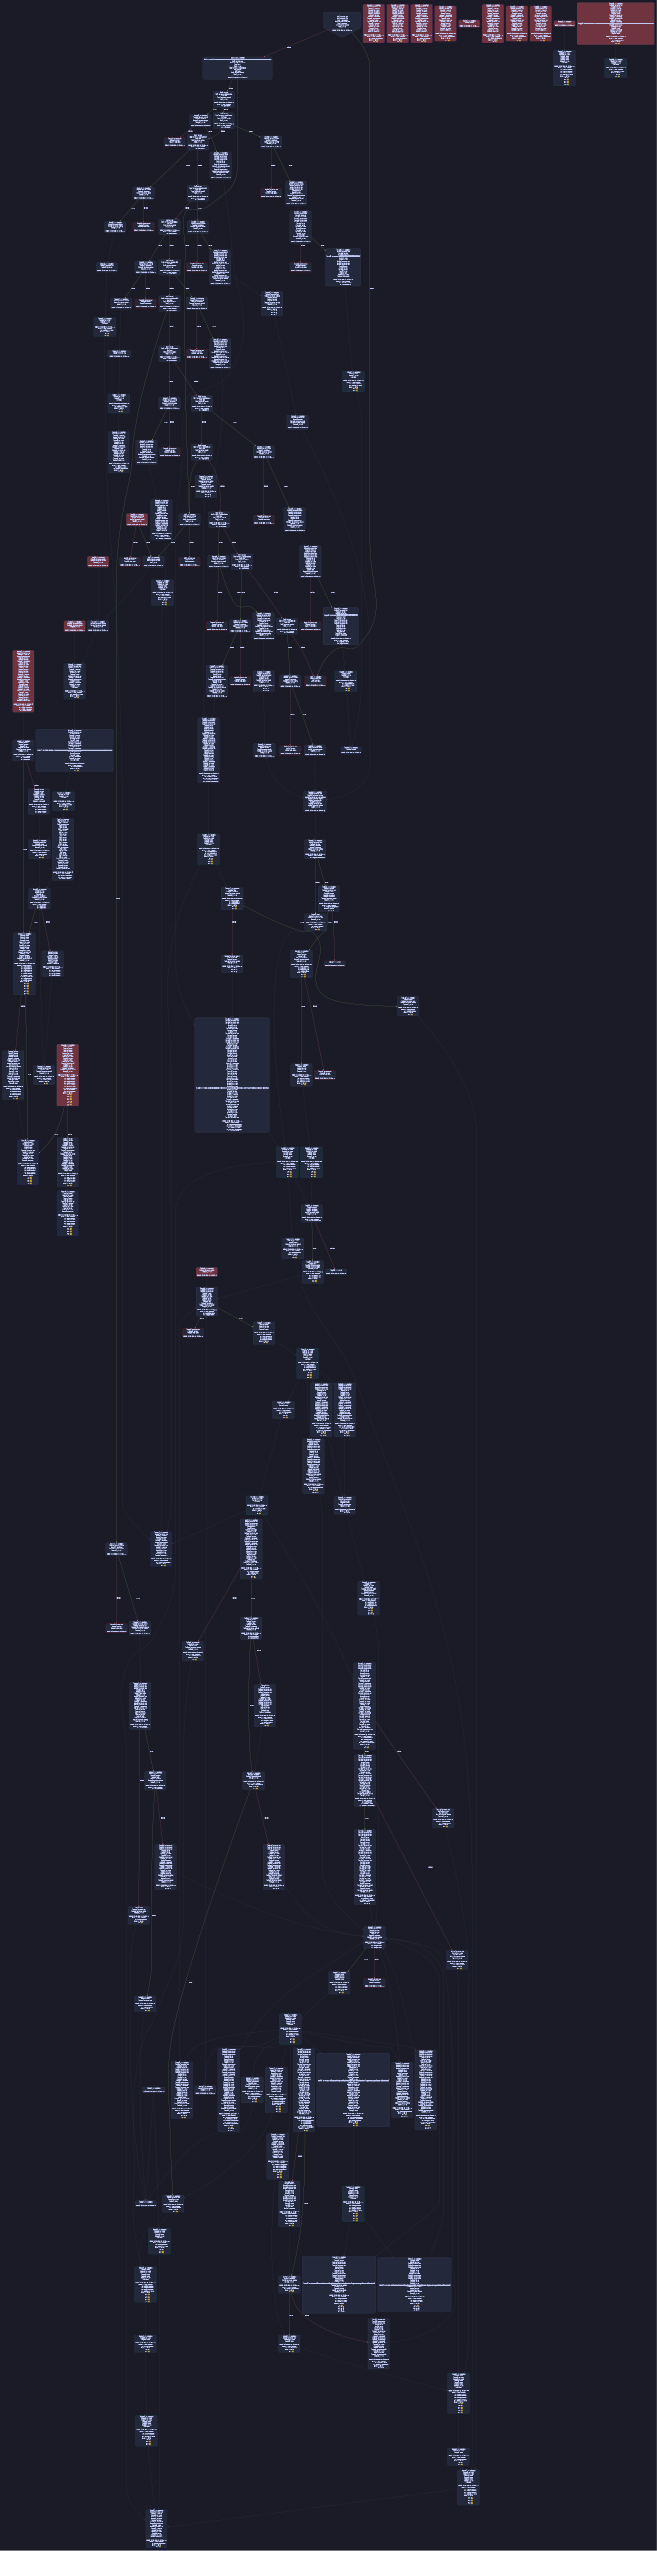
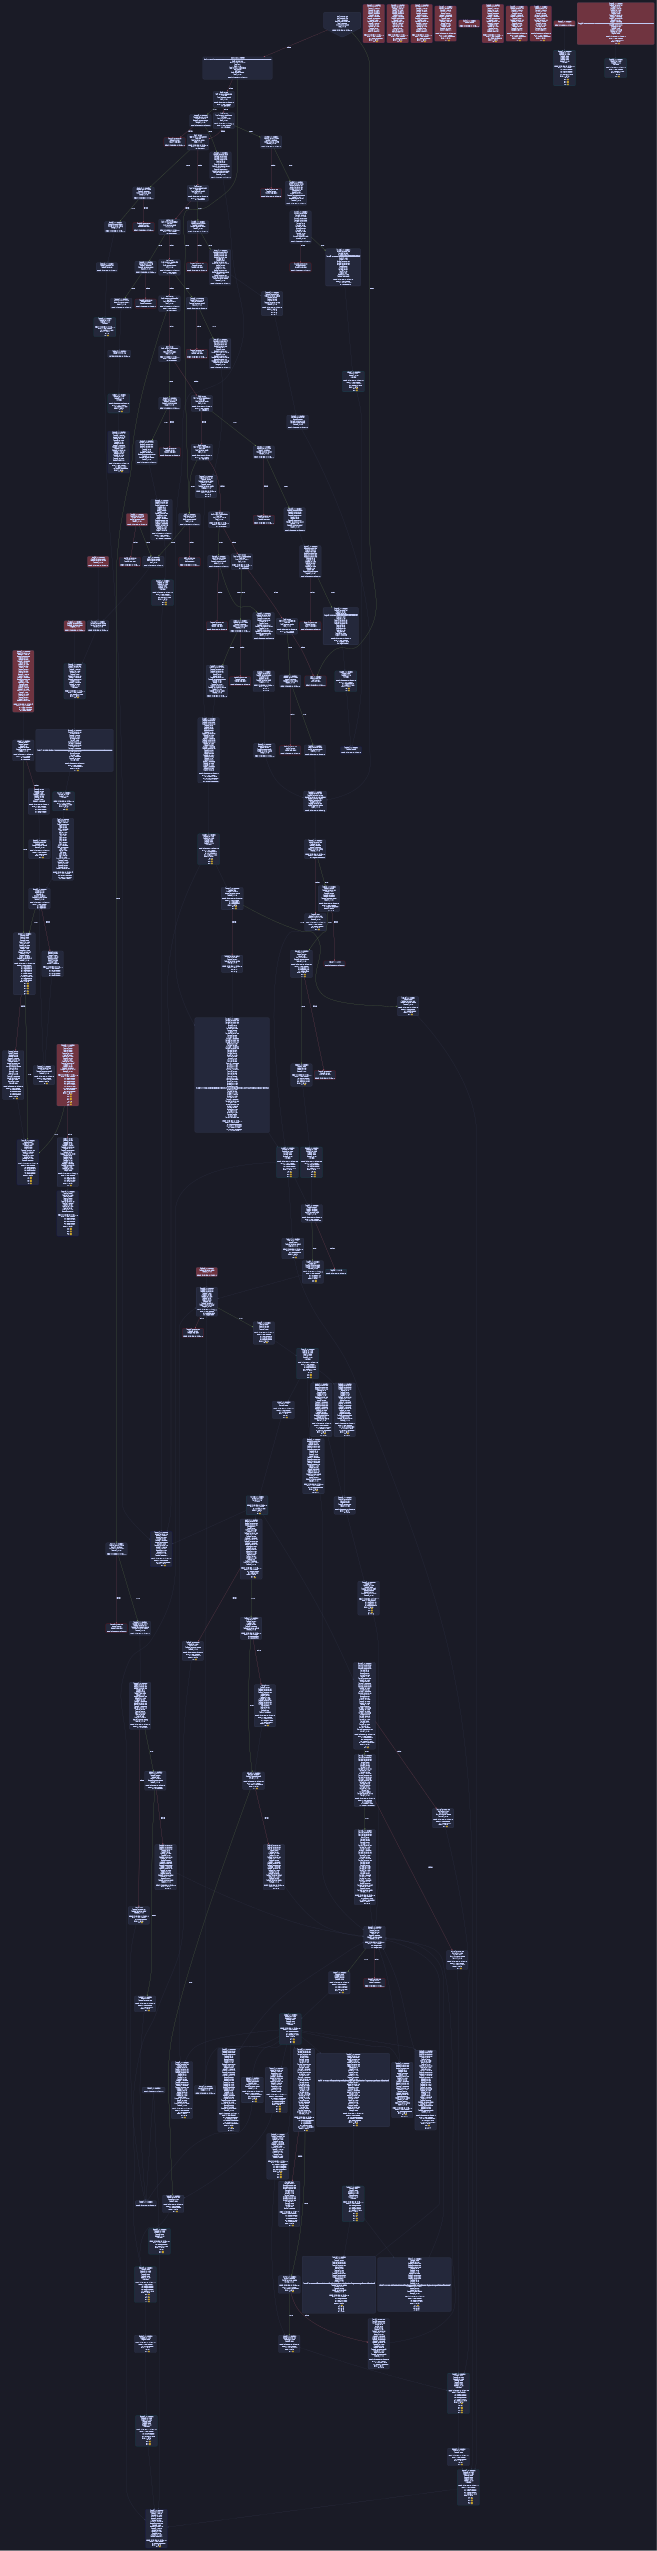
(119, 354) -> (119, 354)
(154, 2090) -> (154, 2090)
